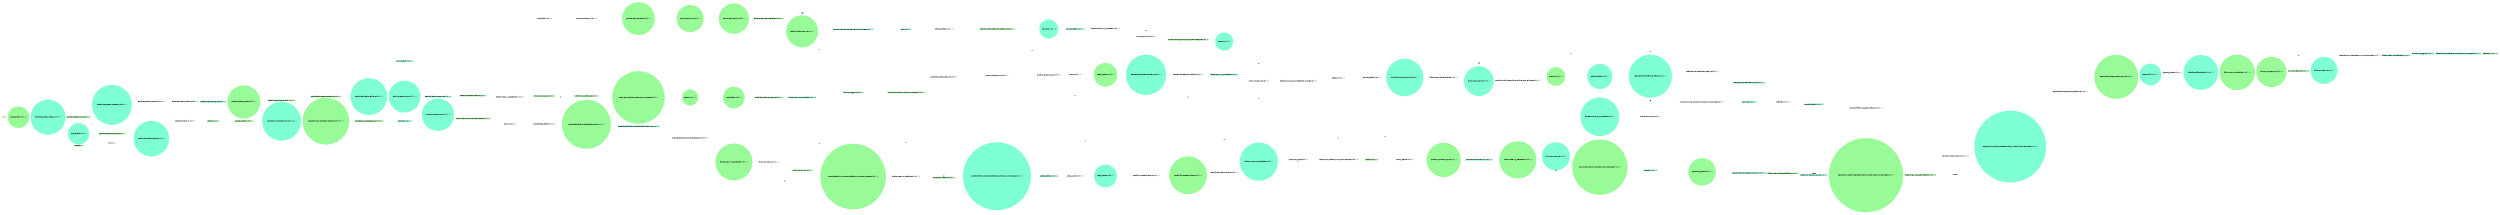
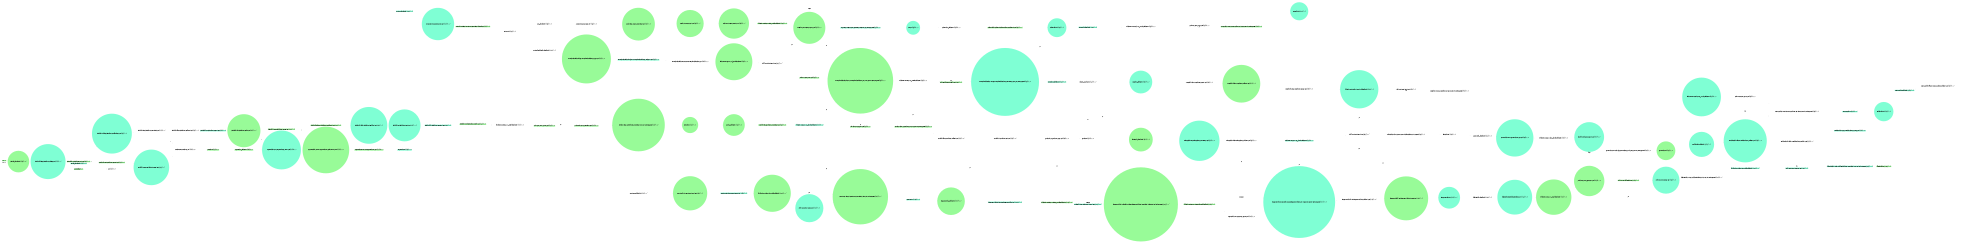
(906, 29) -> (913, 28)
(1783, 102) -> (1884, 112)
(79, 134) -> (79, 164)
(1372, 160) -> none
none -> (4, 161)
